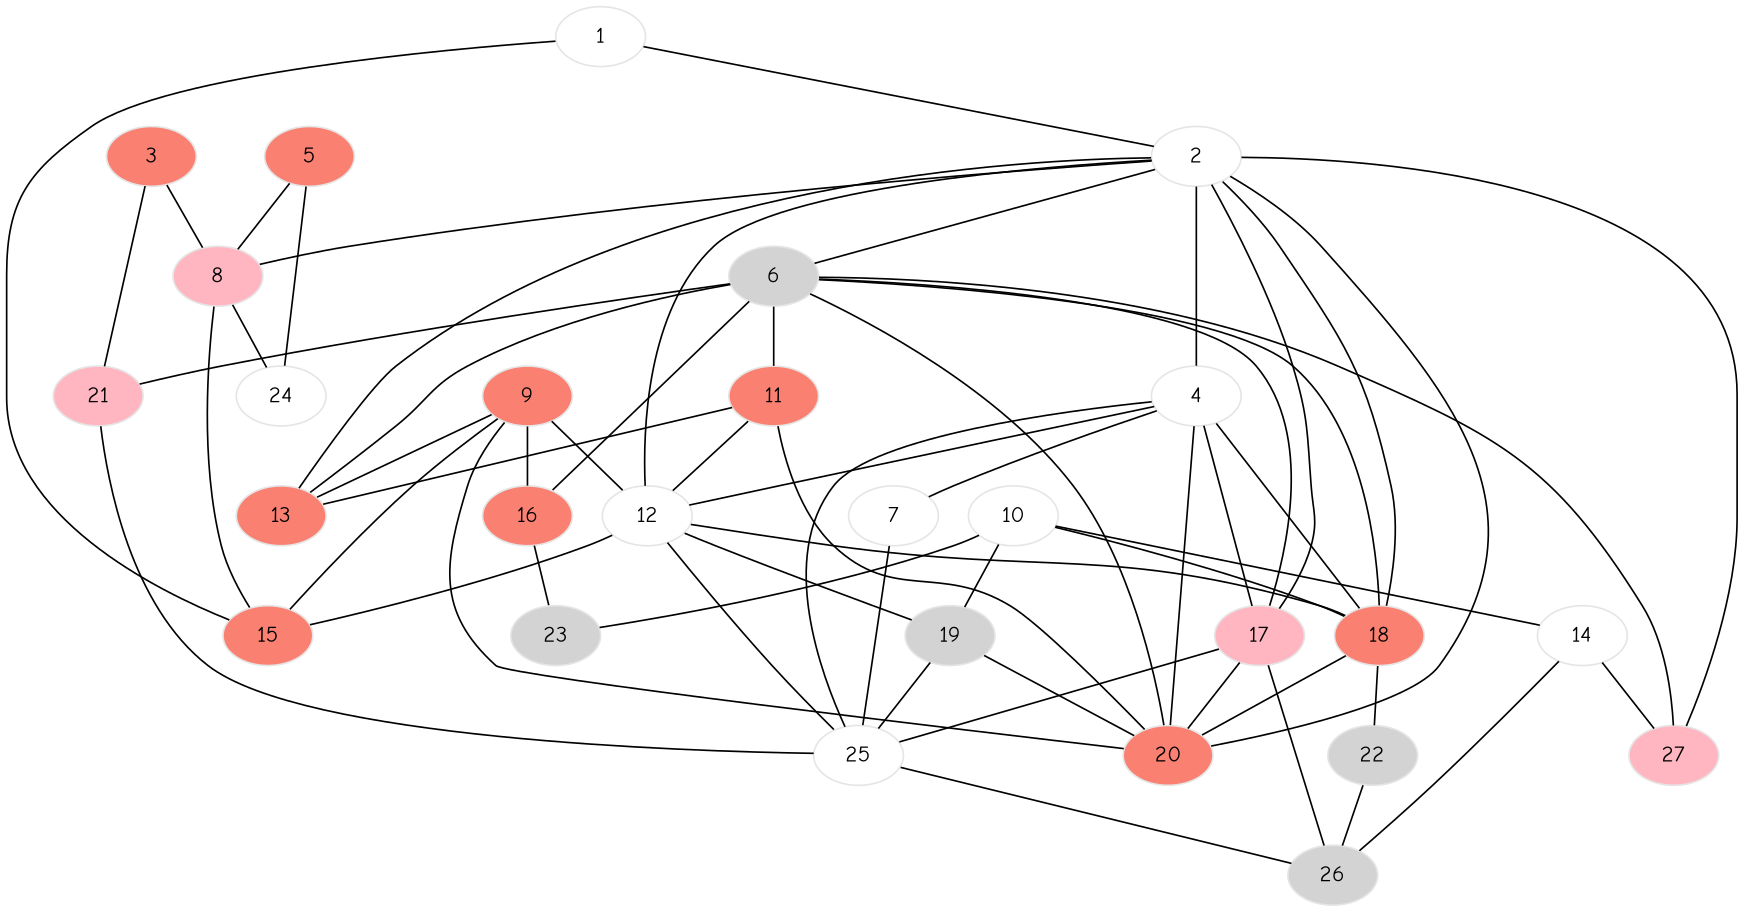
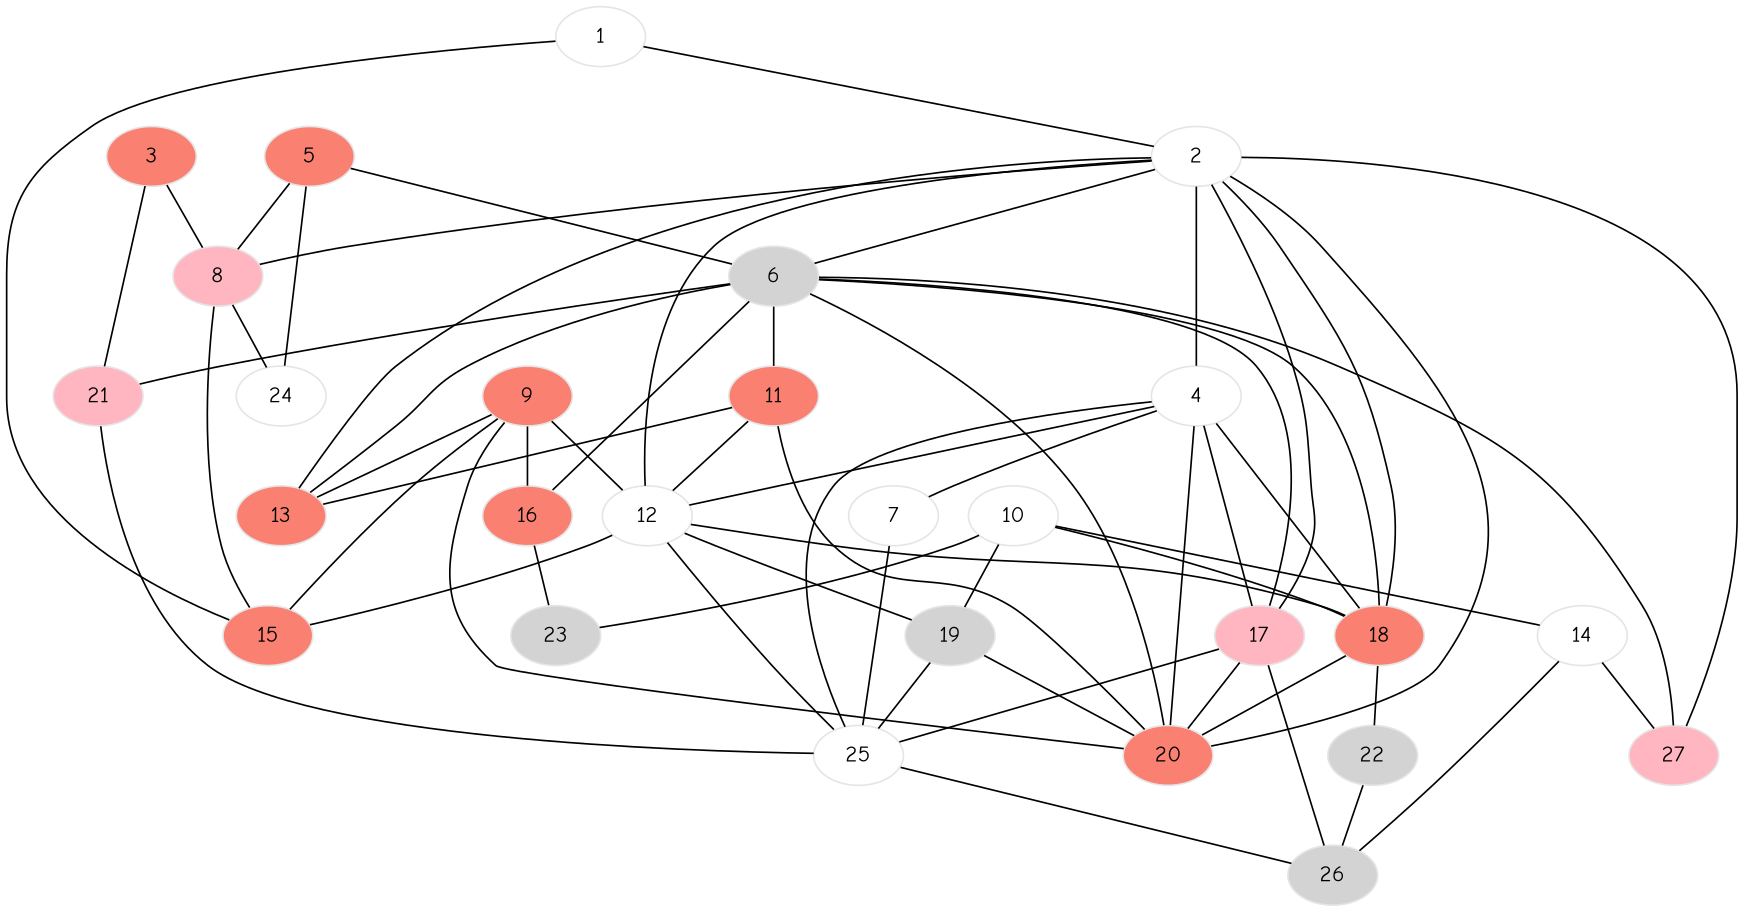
none -> (522, 211)
